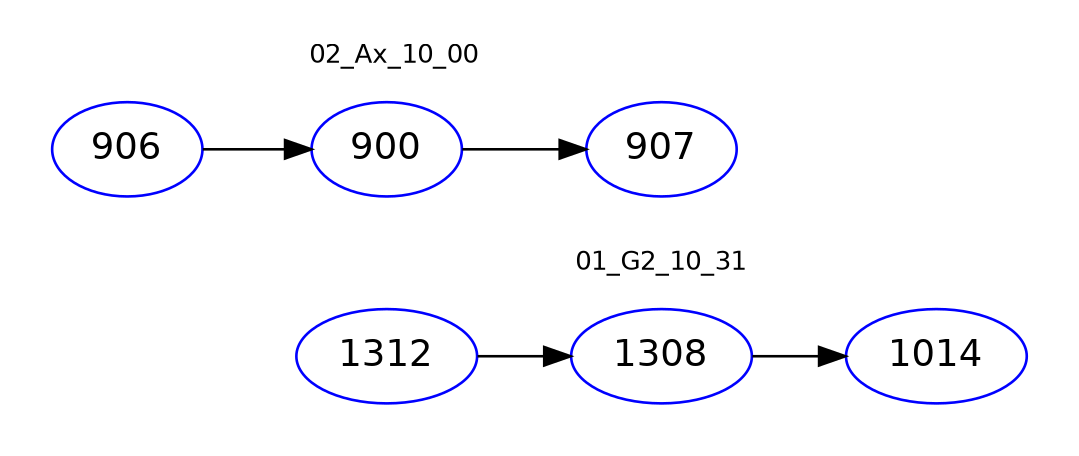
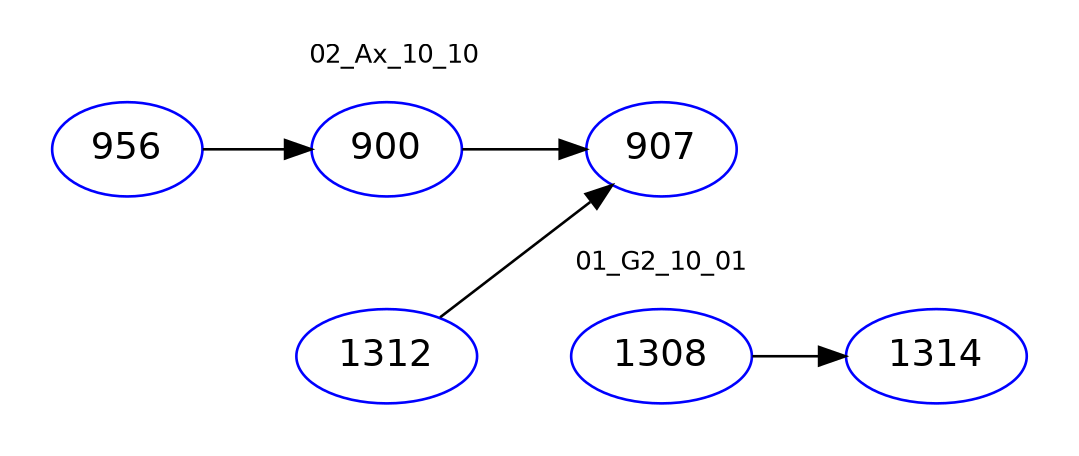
(394, 56) -> (394, 56)
(127, 149) -> (127, 149)
(662, 263) -> (662, 263)
(511, 356) -> (515, 260)
(936, 356) -> (936, 356)
